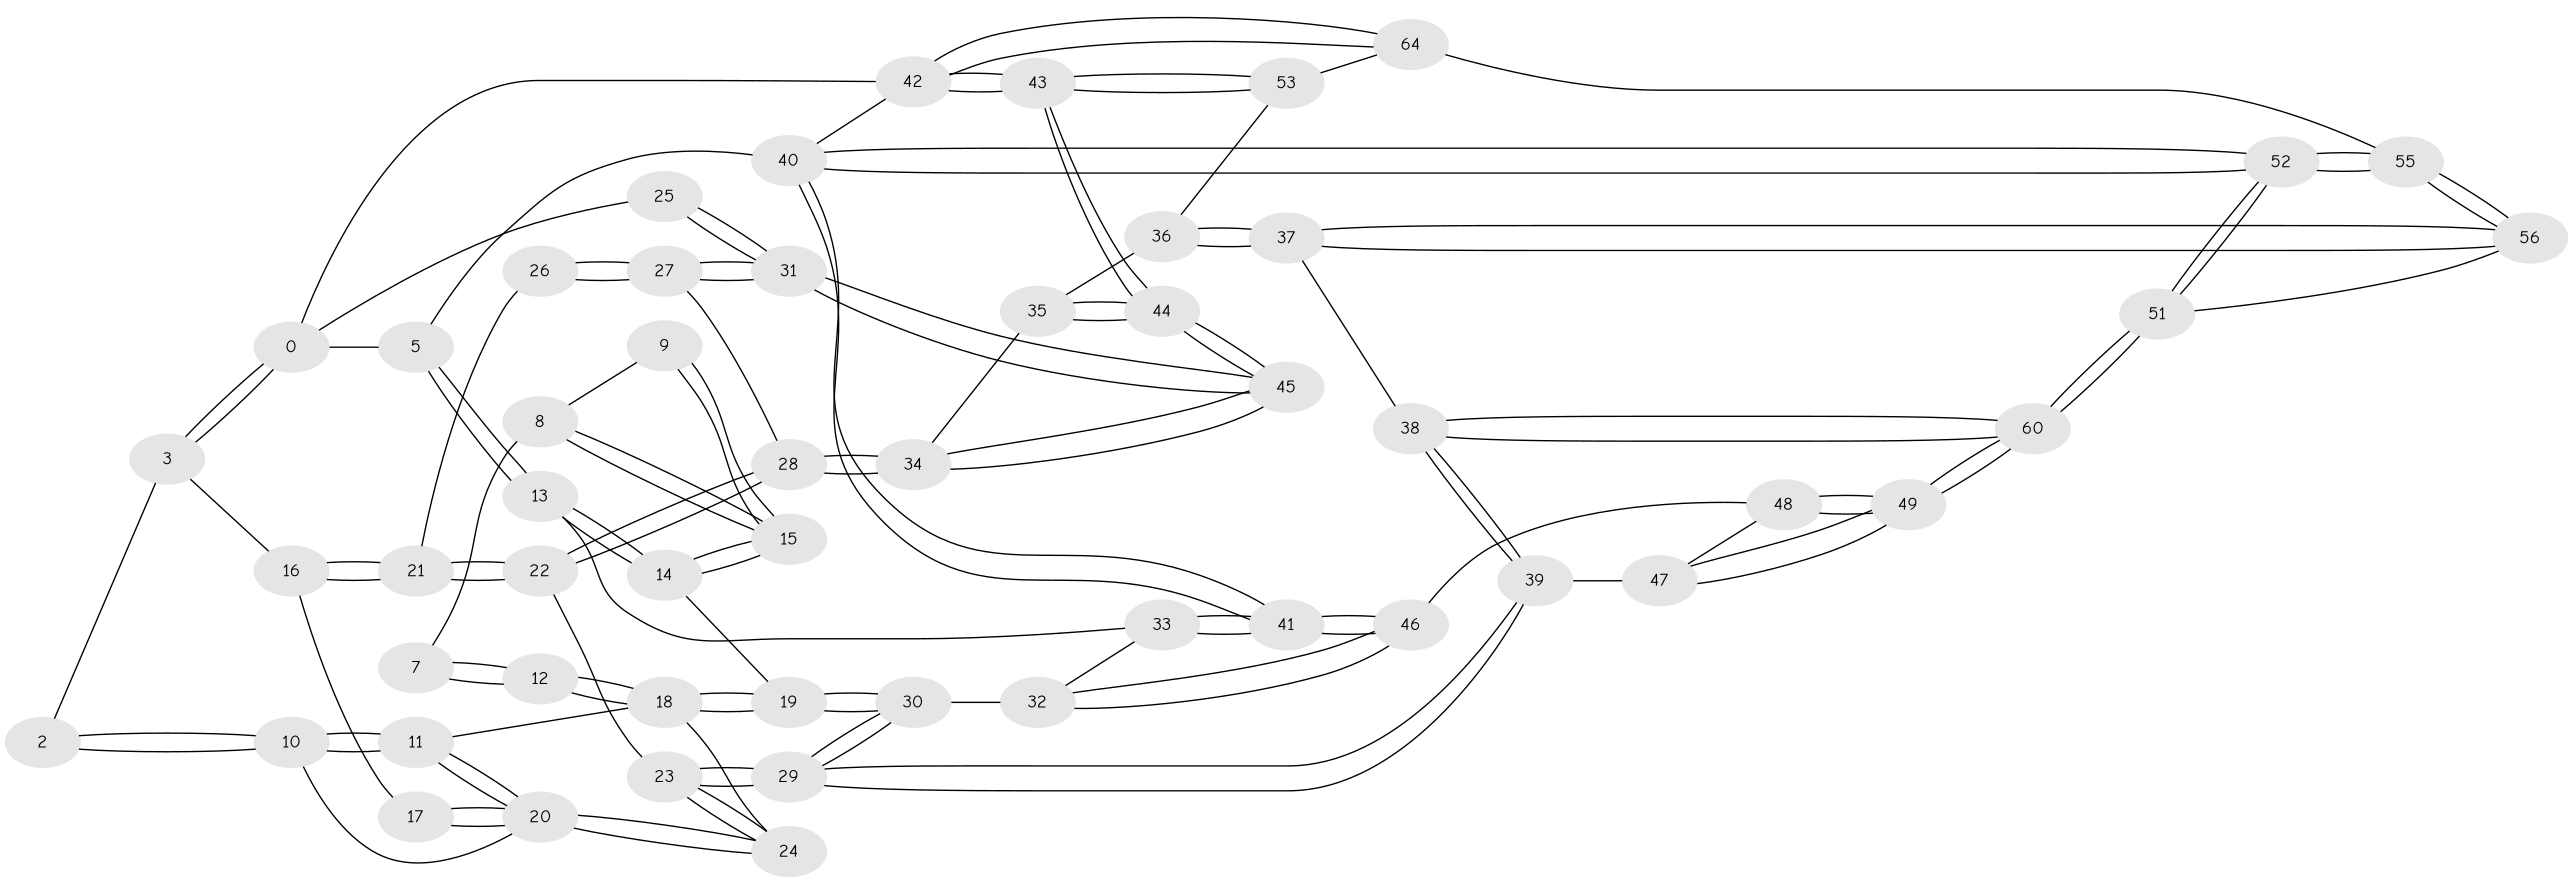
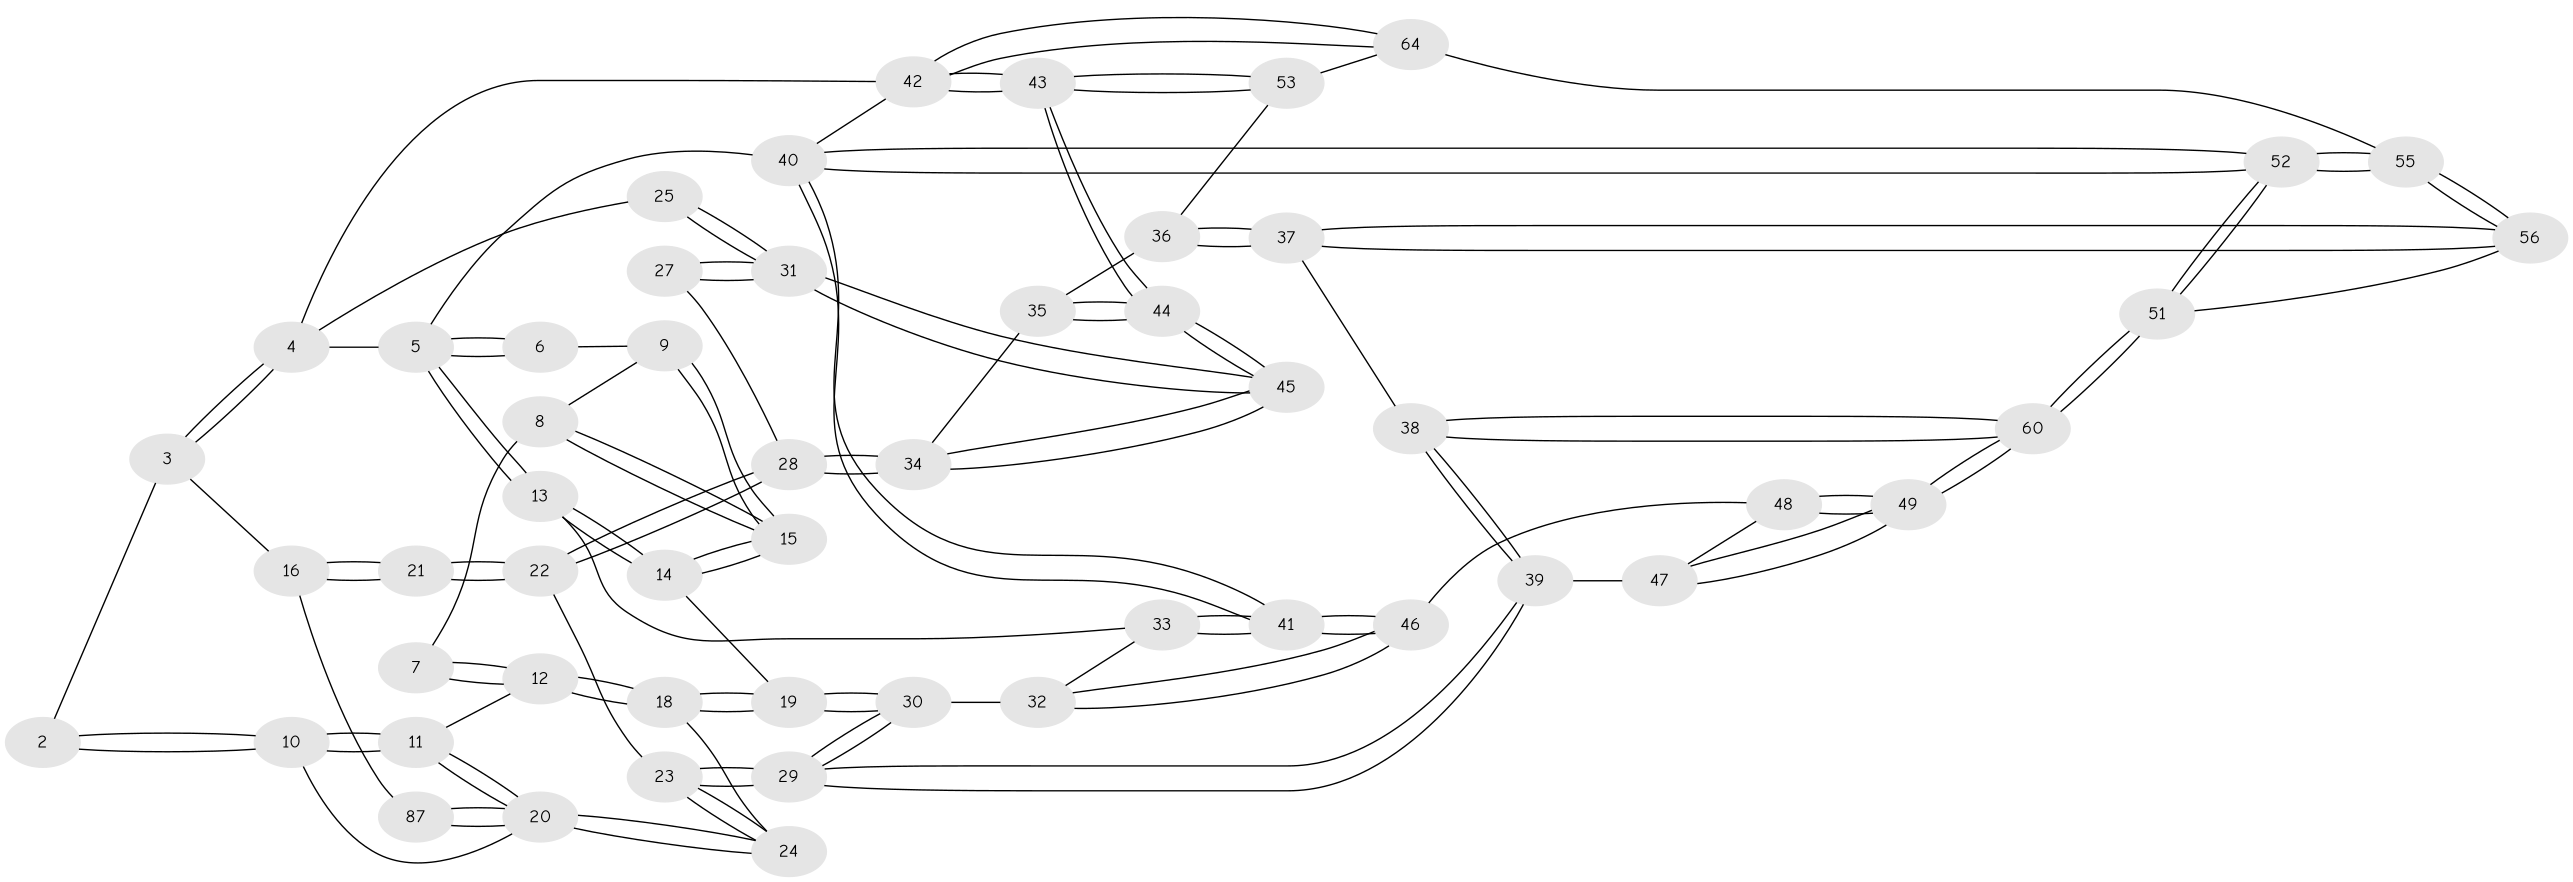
(540, 271) -> none
(292, 347) -> (292, 347)
none -> (540, 347)
(540, 722) -> (478, 711)
(416, 817) -> (416, 817)
